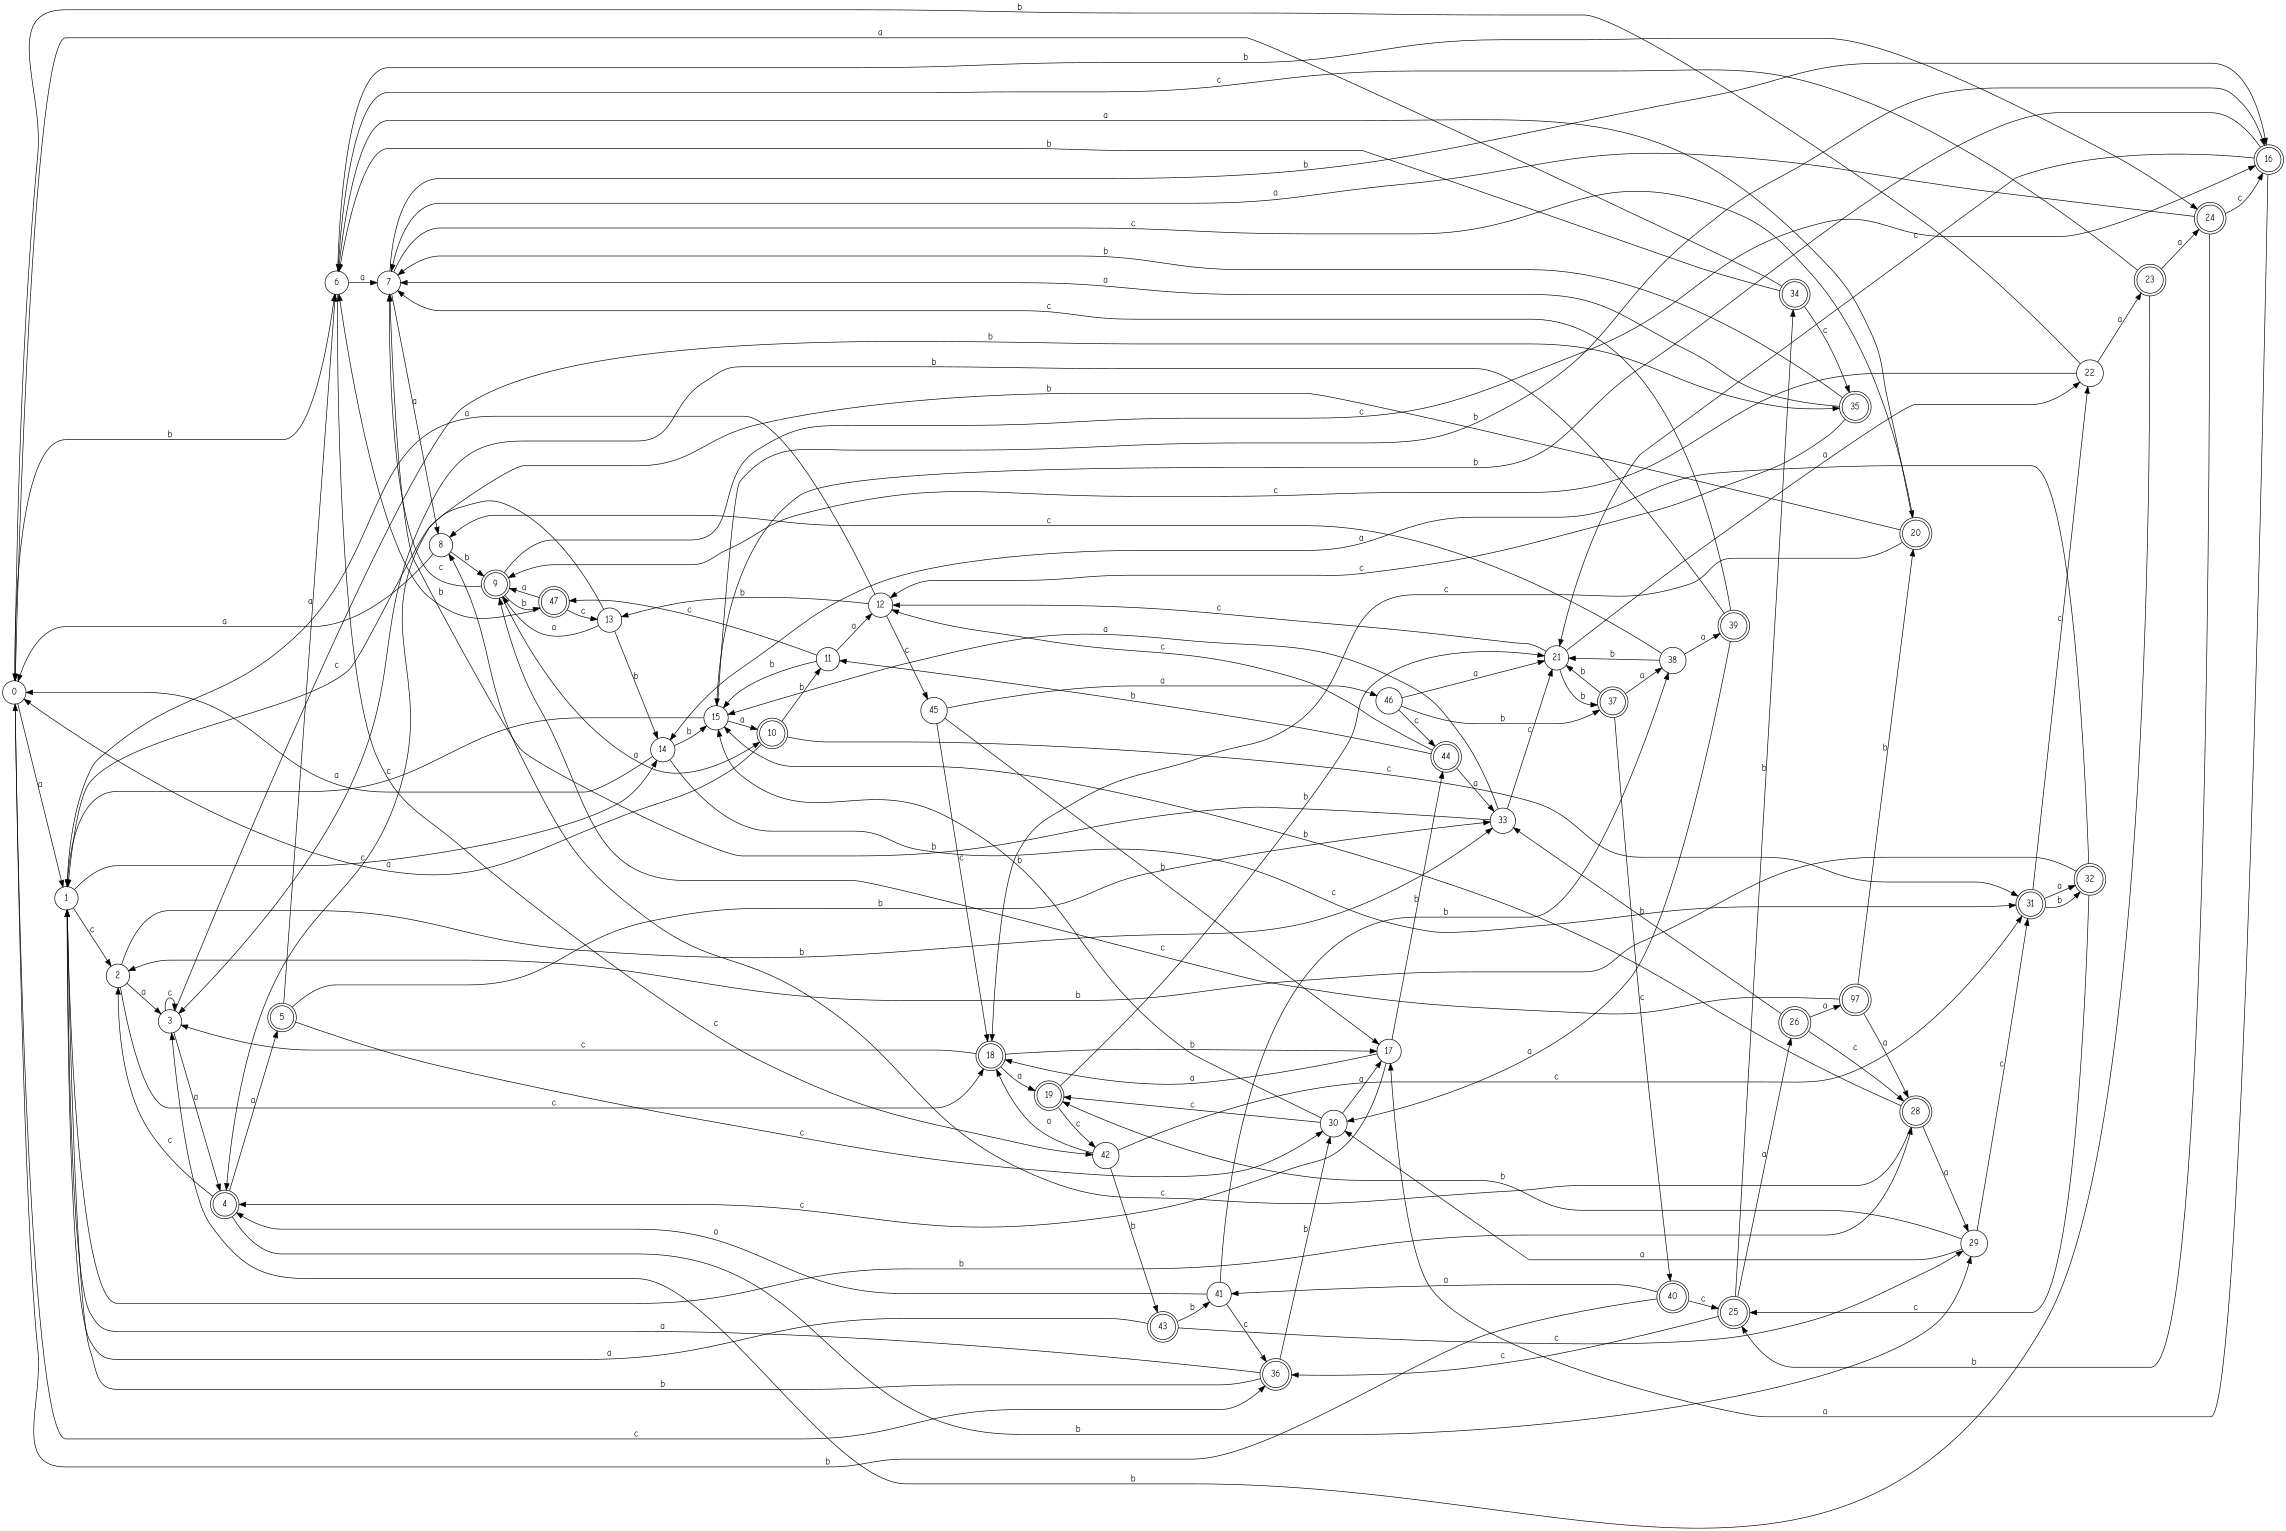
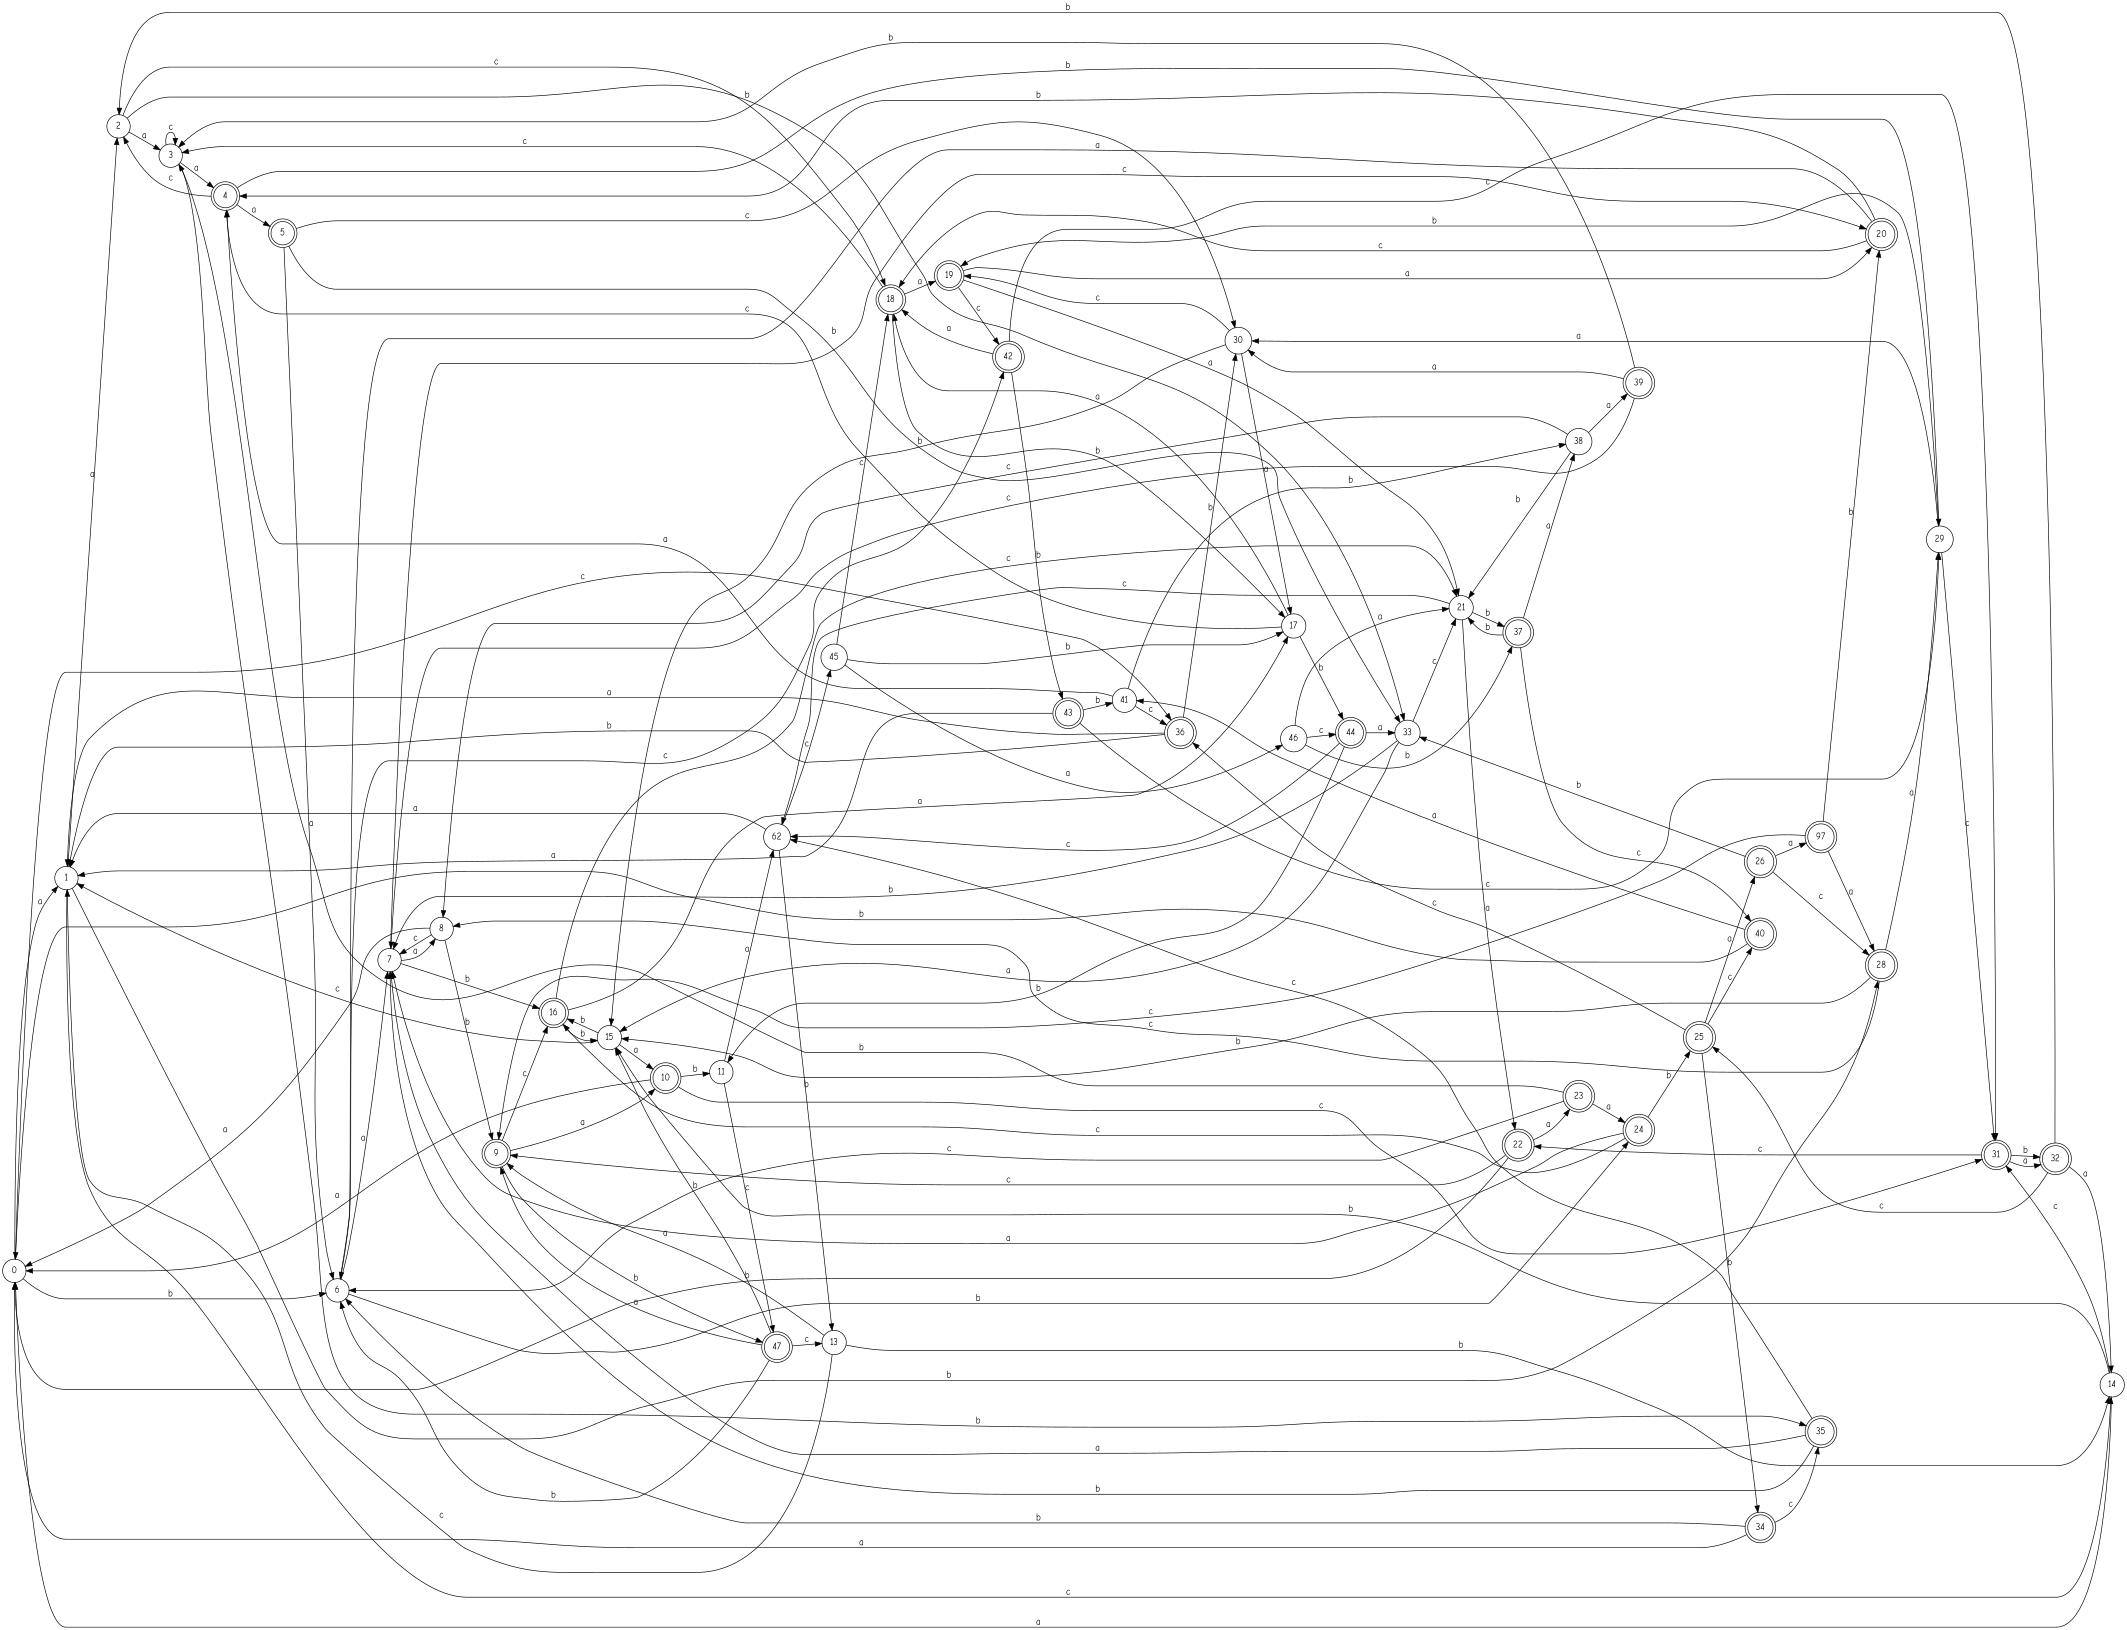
none -> (1419, 279)
(2090, 373) -> (1518, 1145)
(398, 467) -> (418, 943)
(881, 605) -> (777, 837)
(769, 676) -> (699, 1200)
(1306, 797) -> (1211, 363)
(92, 930) -> (92, 475)
(1106, 1156) -> (1008, 357)
(1700, 1304) -> (1728, 989)
